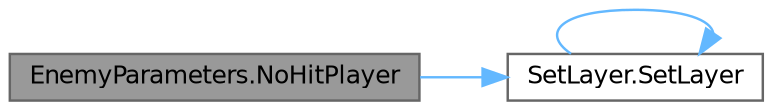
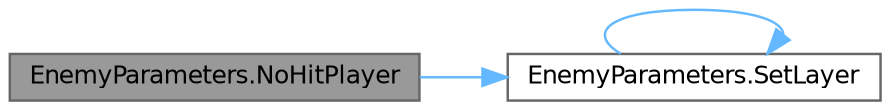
(635, 77) -> (694, 77)
